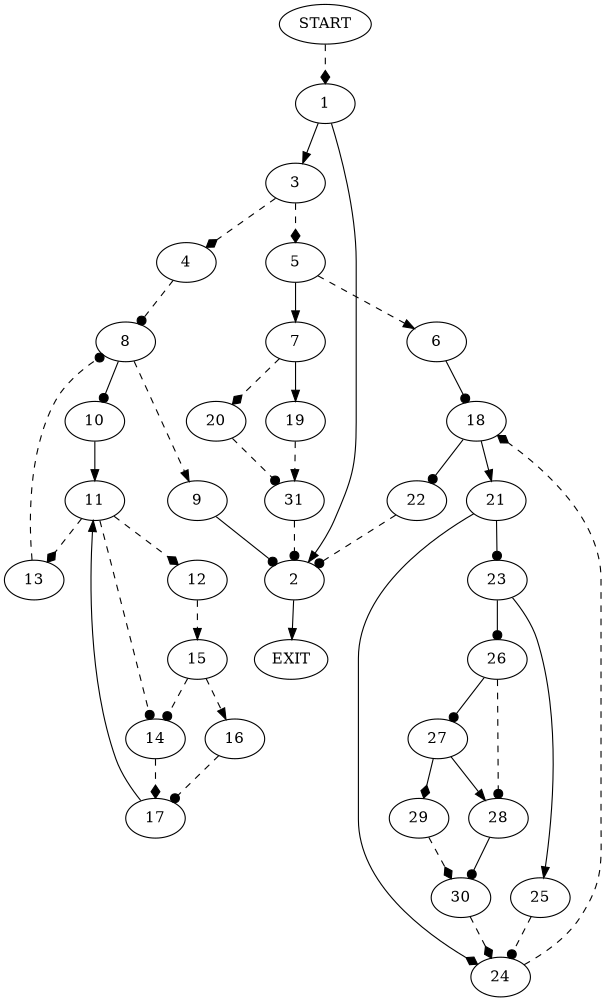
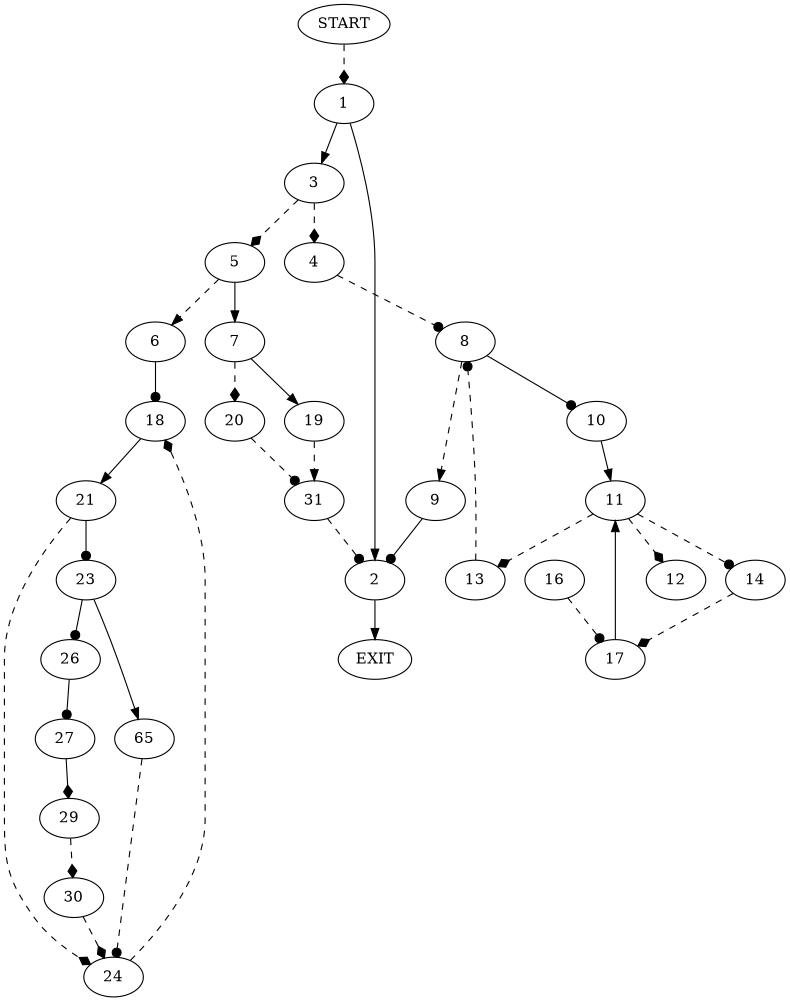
(417, 501) -> none
(197, 659) -> none
(358, 734) -> (4, 743)
(498, 818) -> none
(540, 898) -> (144, 739)
